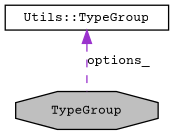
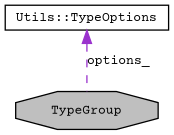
(87, 18) -> (87, 18)
